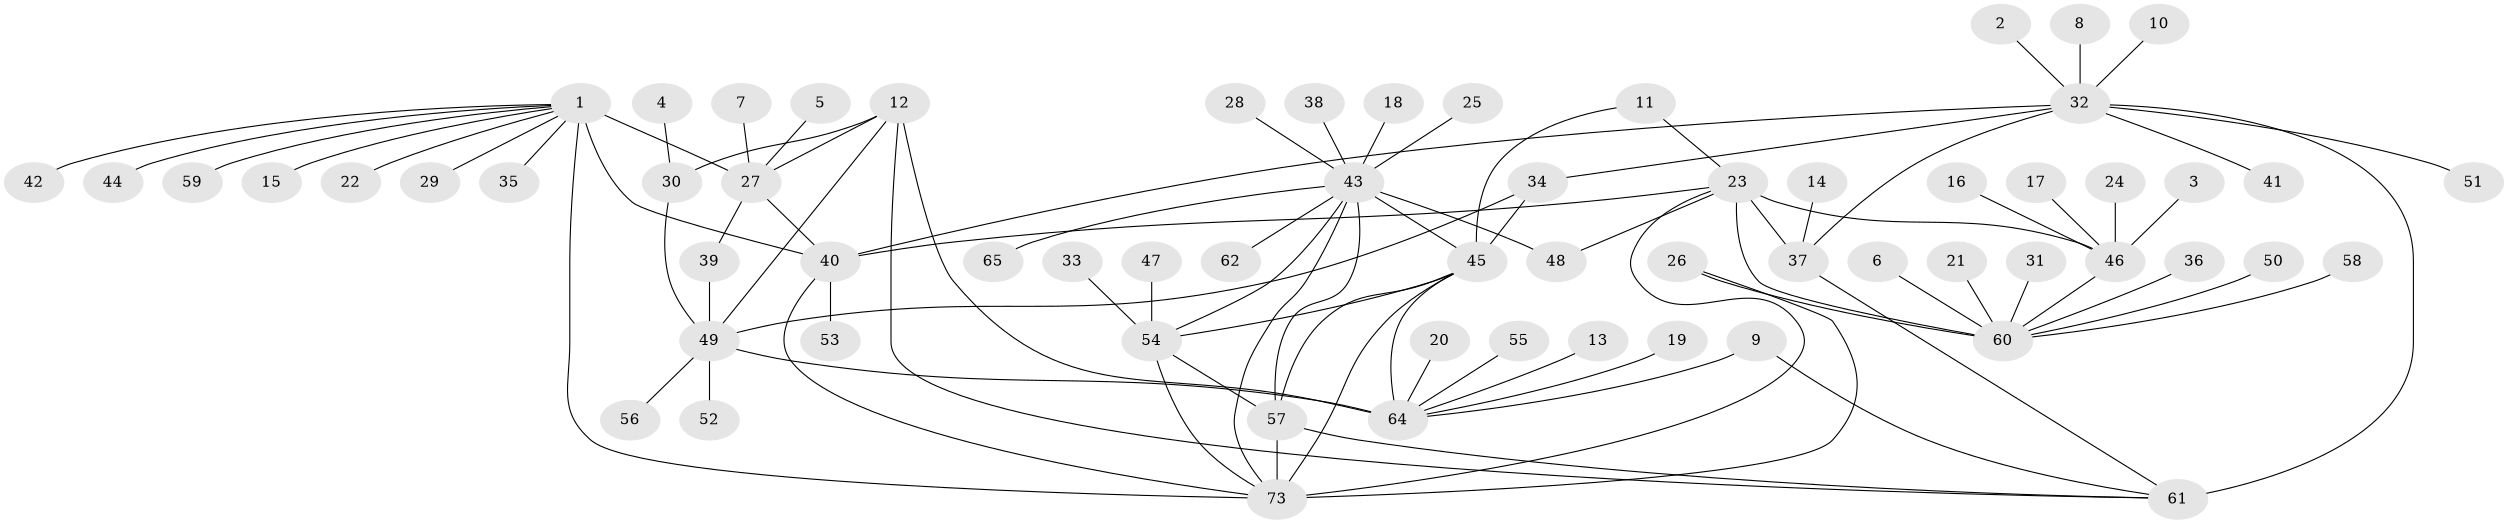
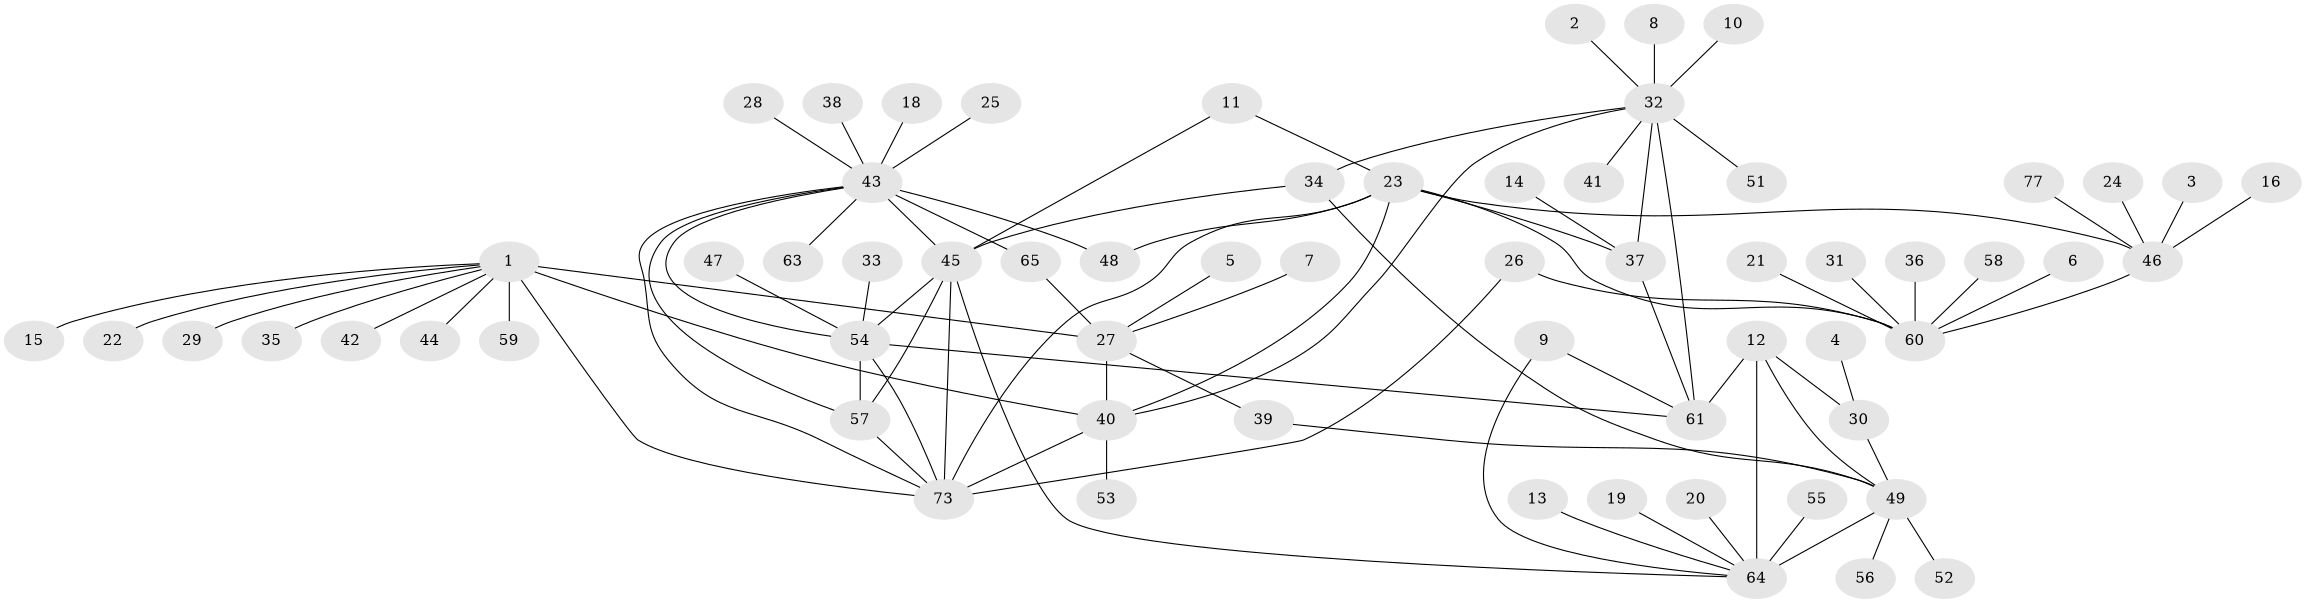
(825, 143) -> (1069, 301)
(2036, 183) -> (2034, 183)
(1231, 262) -> (793, 262)
(2274, 262) -> none
(1619, 470) -> (1278, 381)
